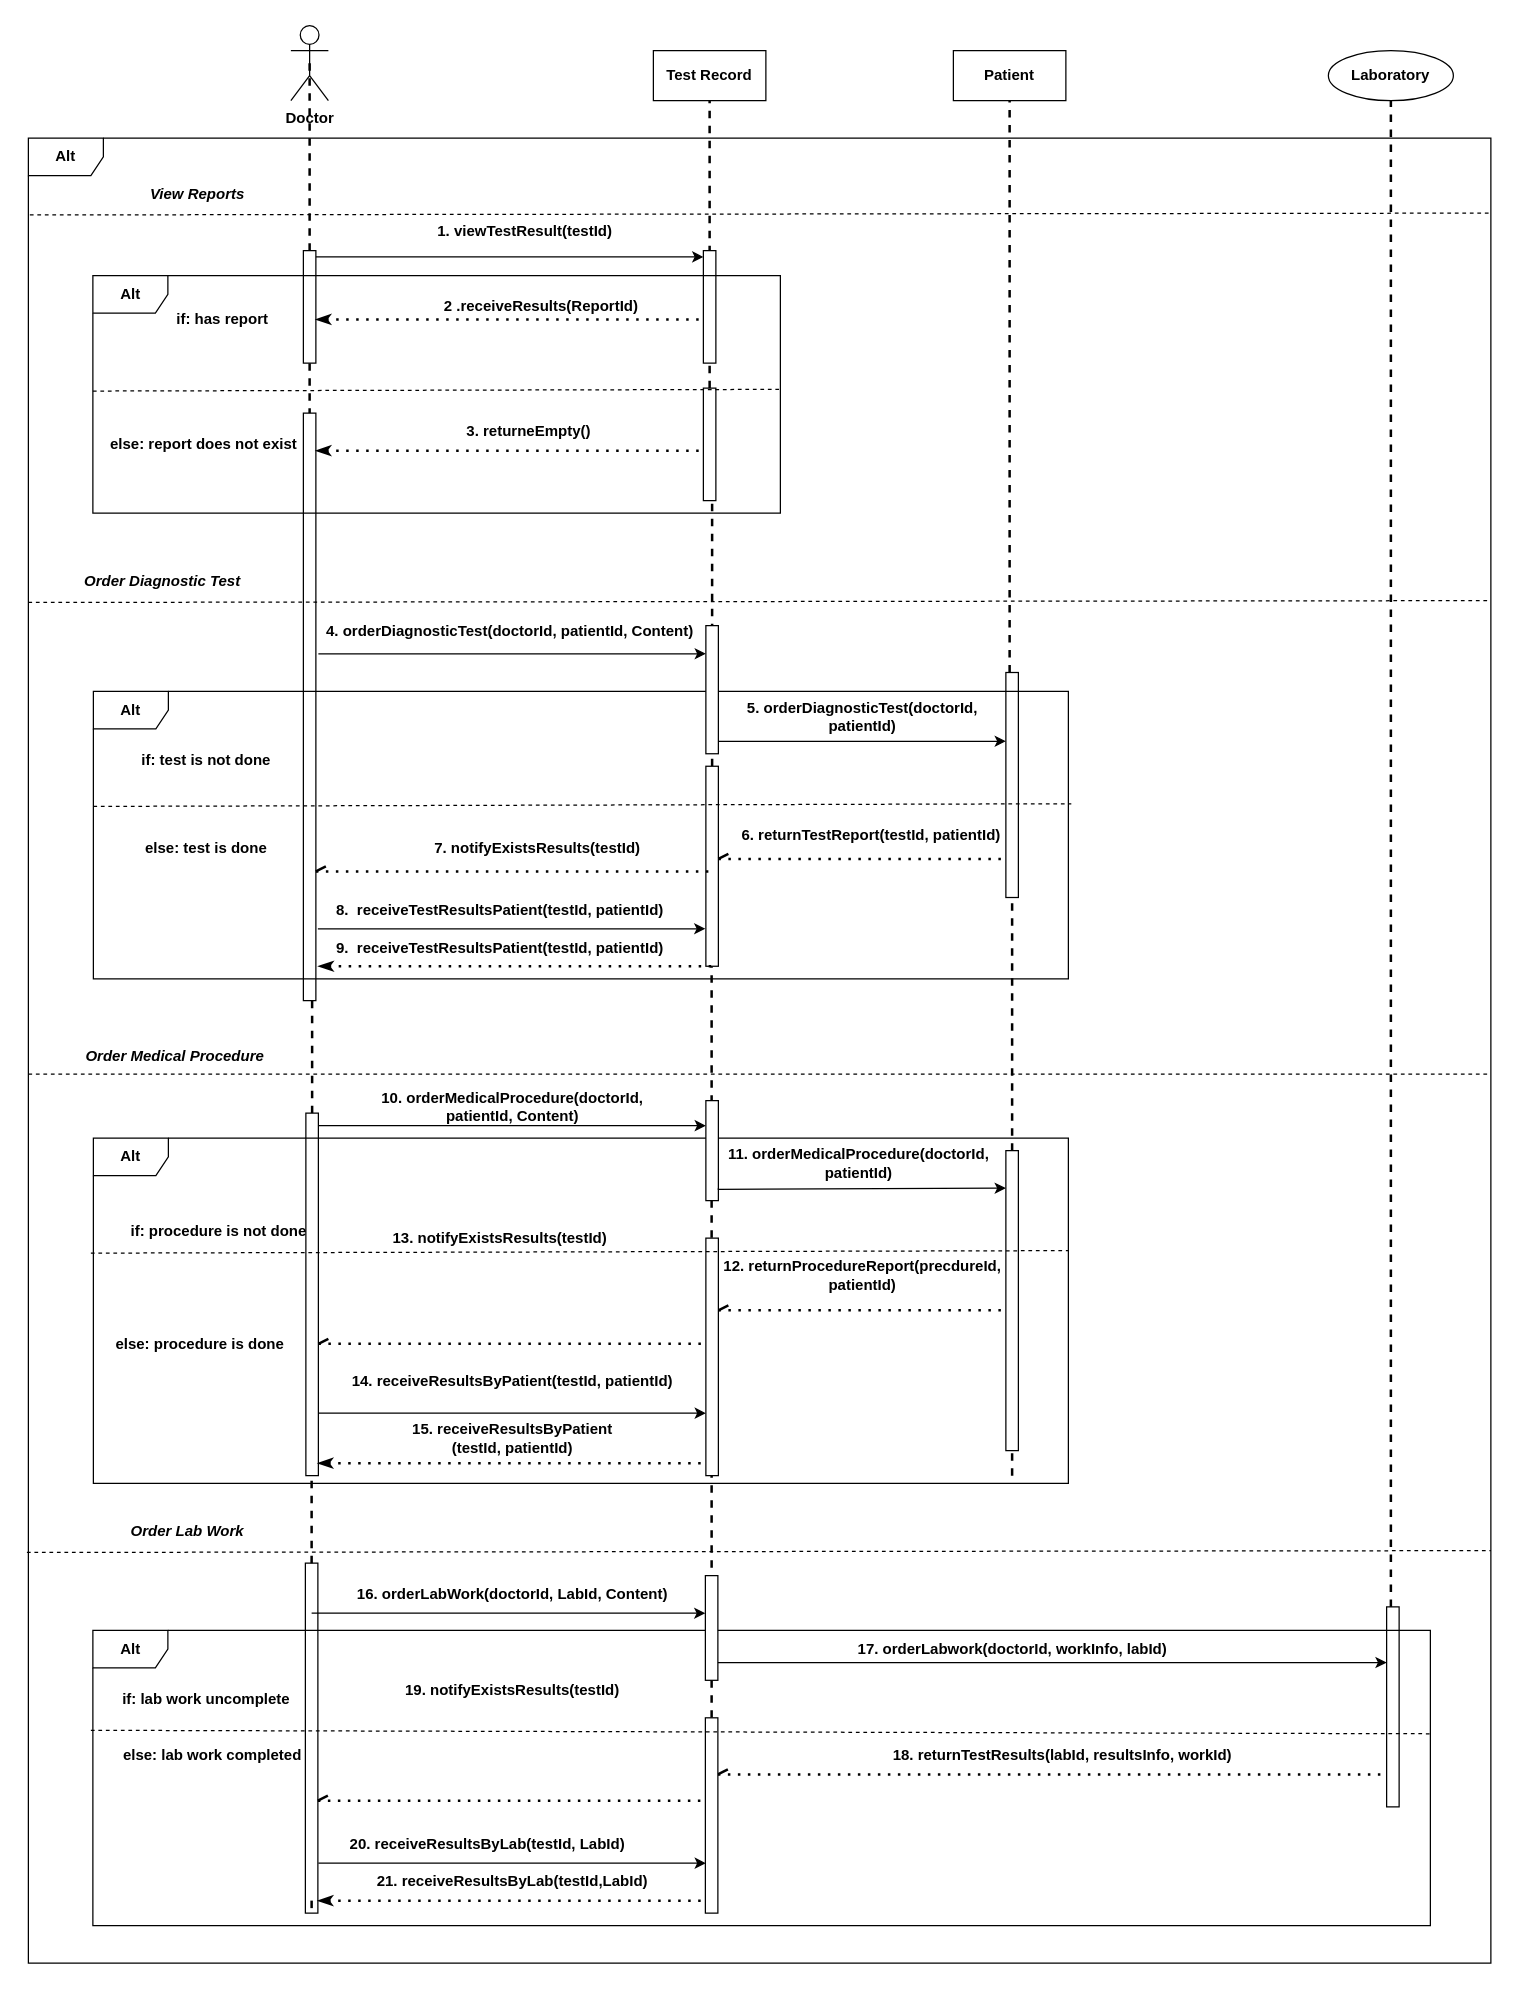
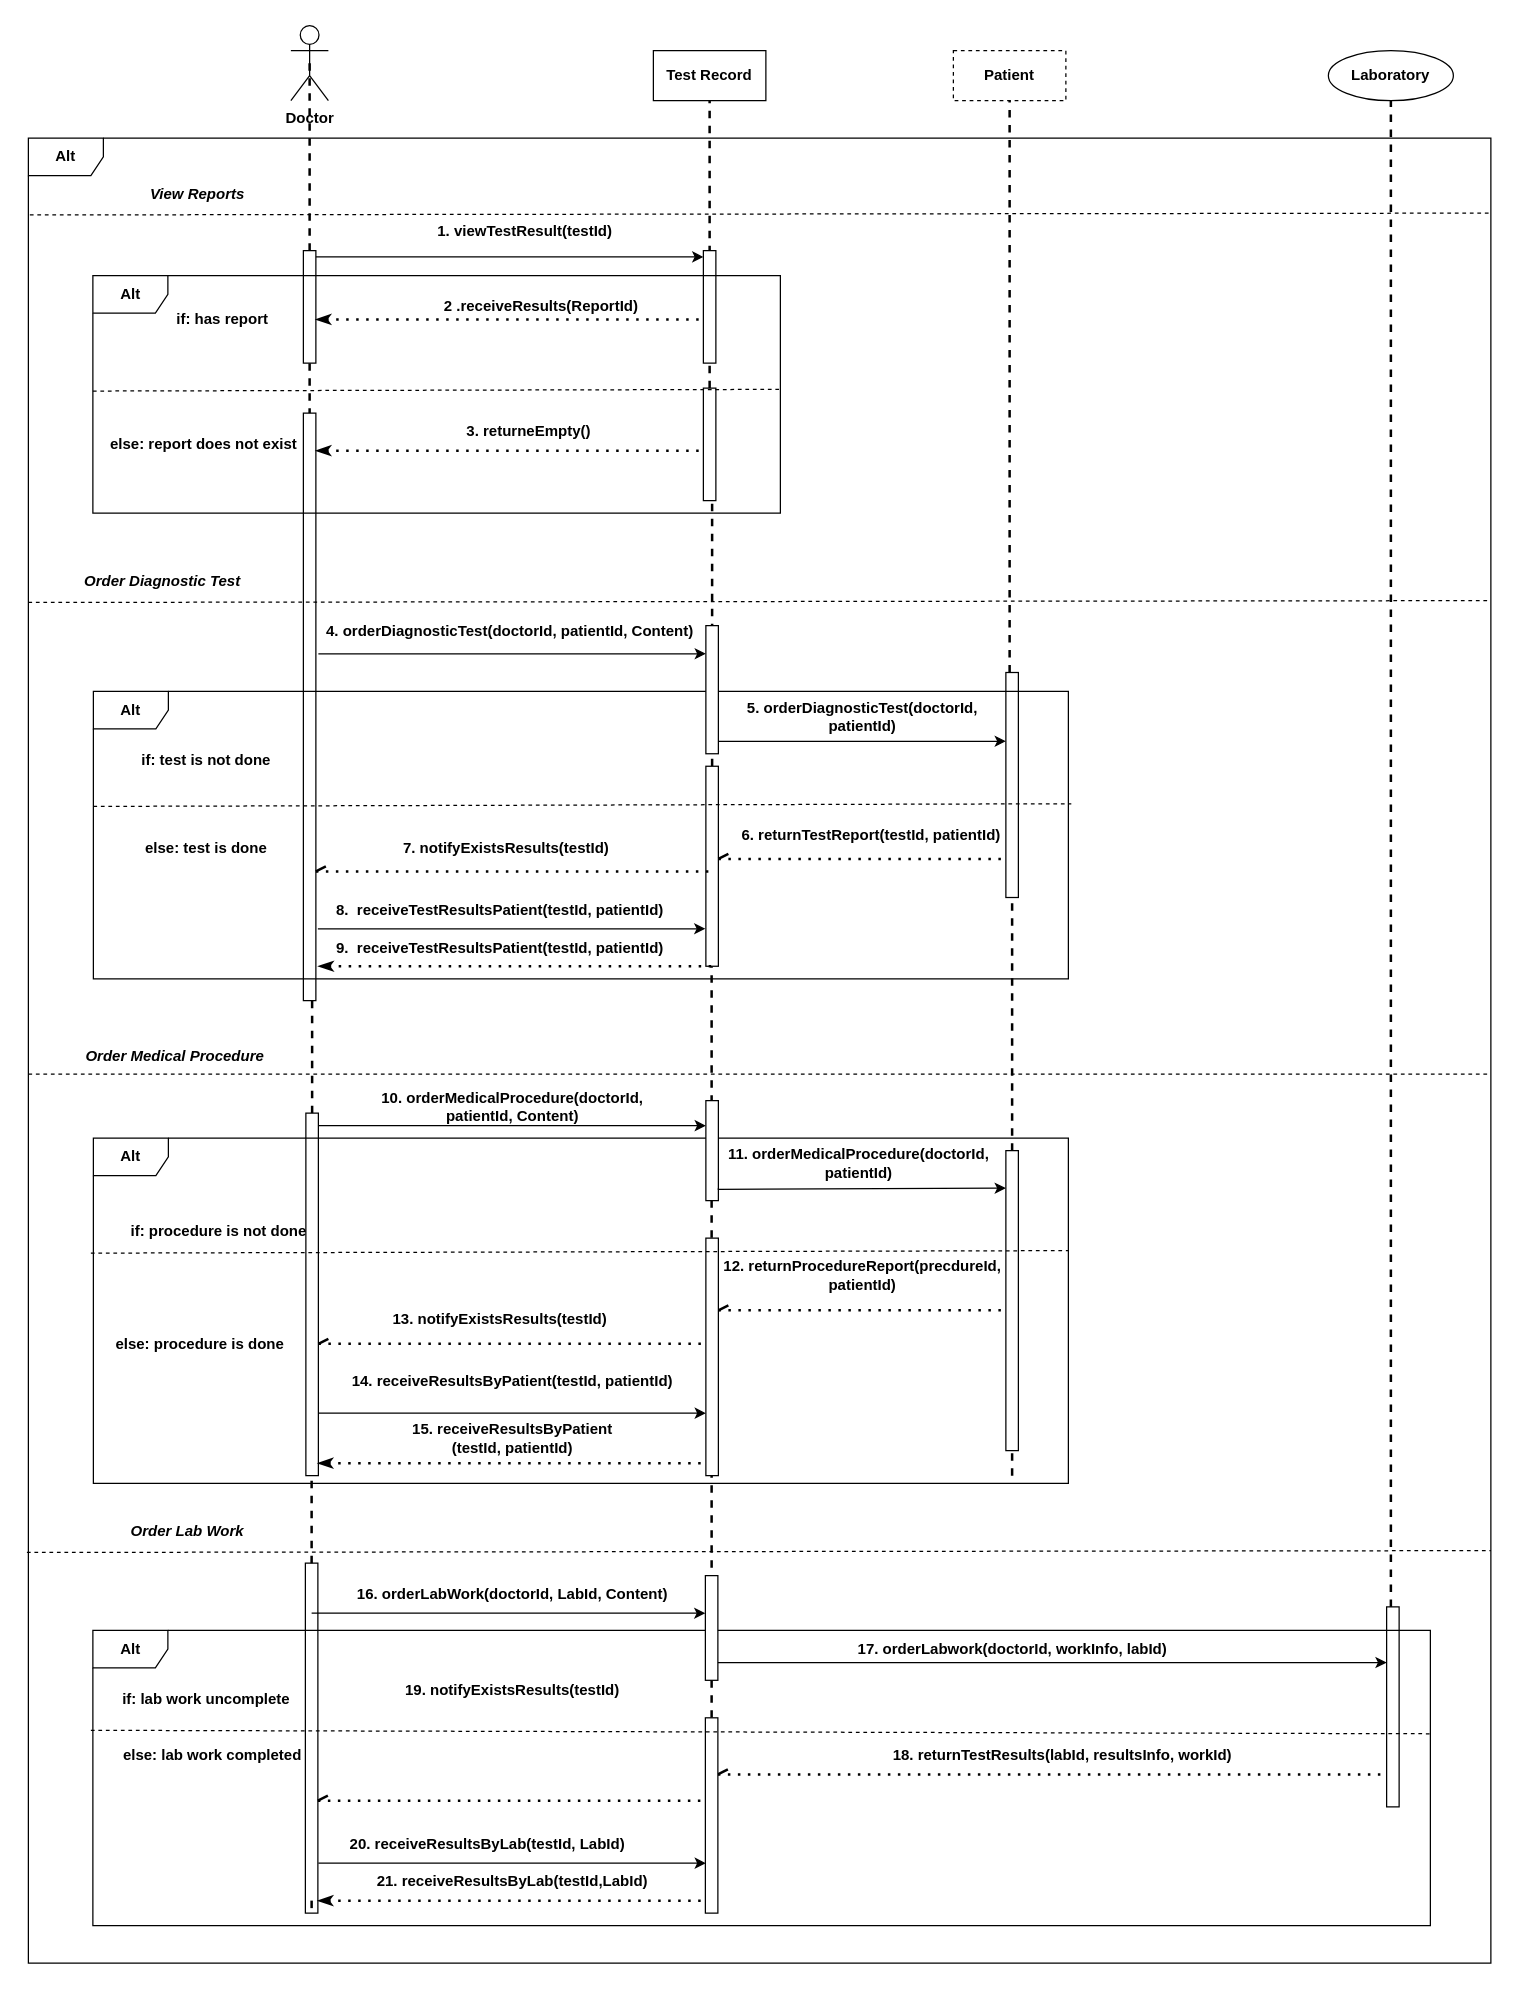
(1009, 76) -> (1009, 76)
(537, 848) -> (506, 848)
(499, 1238) -> (499, 1319)
